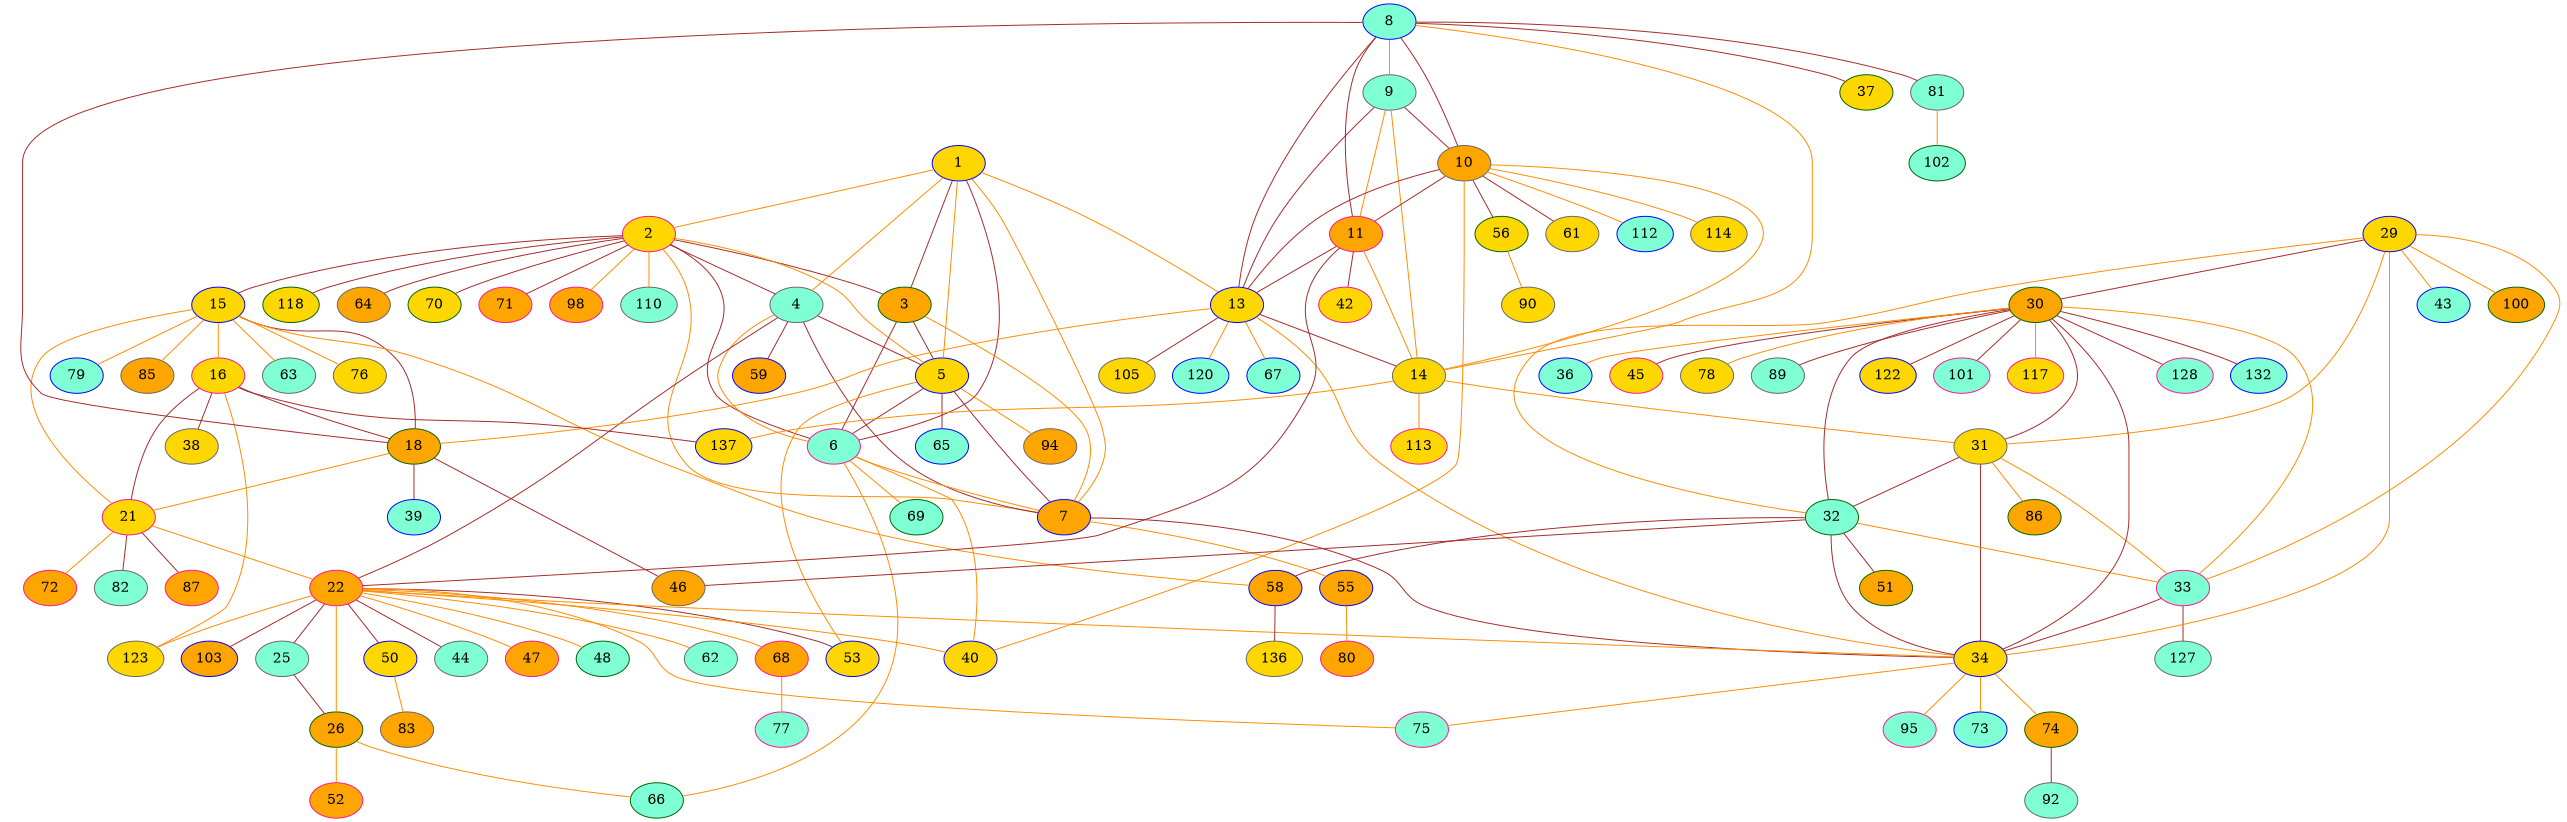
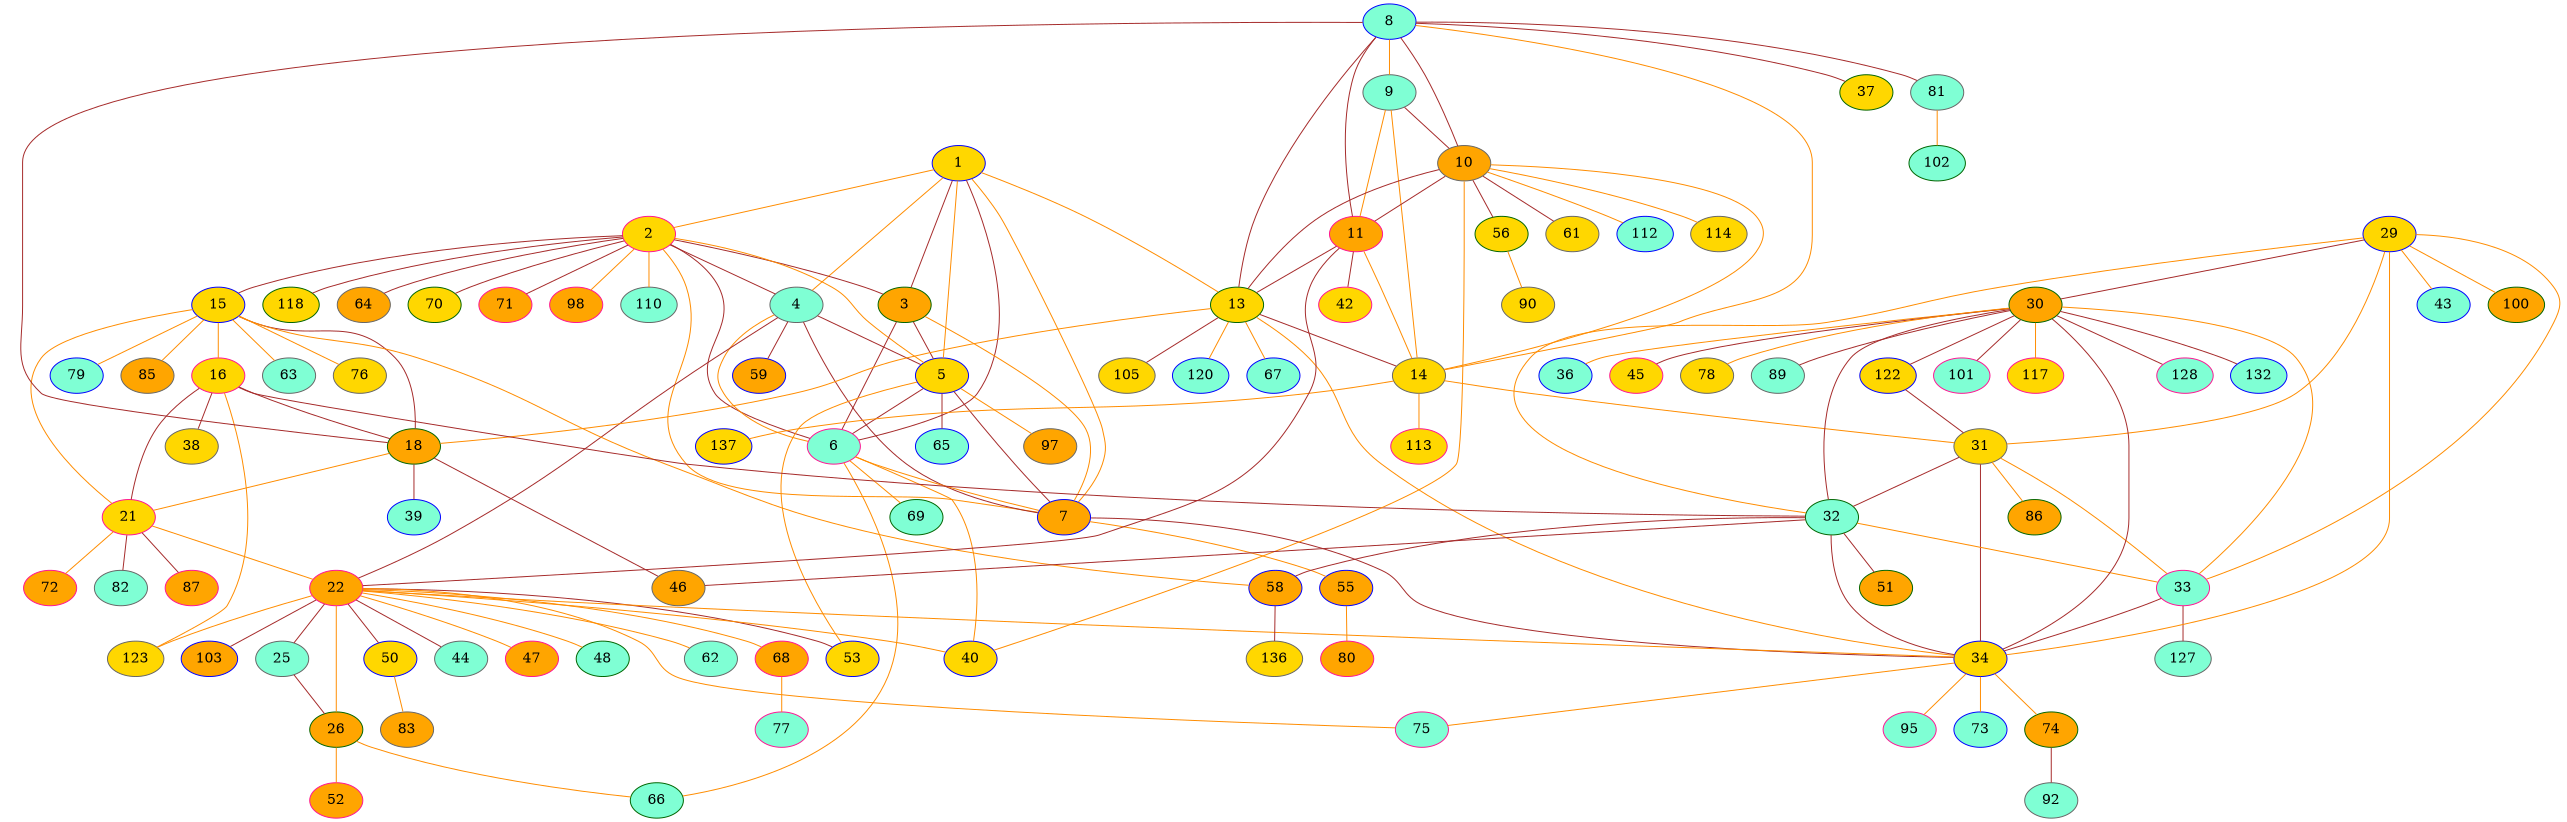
(1298, 190) -> none
(1237, 305) -> (1237, 305)
(2072, 394) -> (1934, 411)
(466, 421) -> (1018, 491)
(1050, 446) -> (1050, 446)
